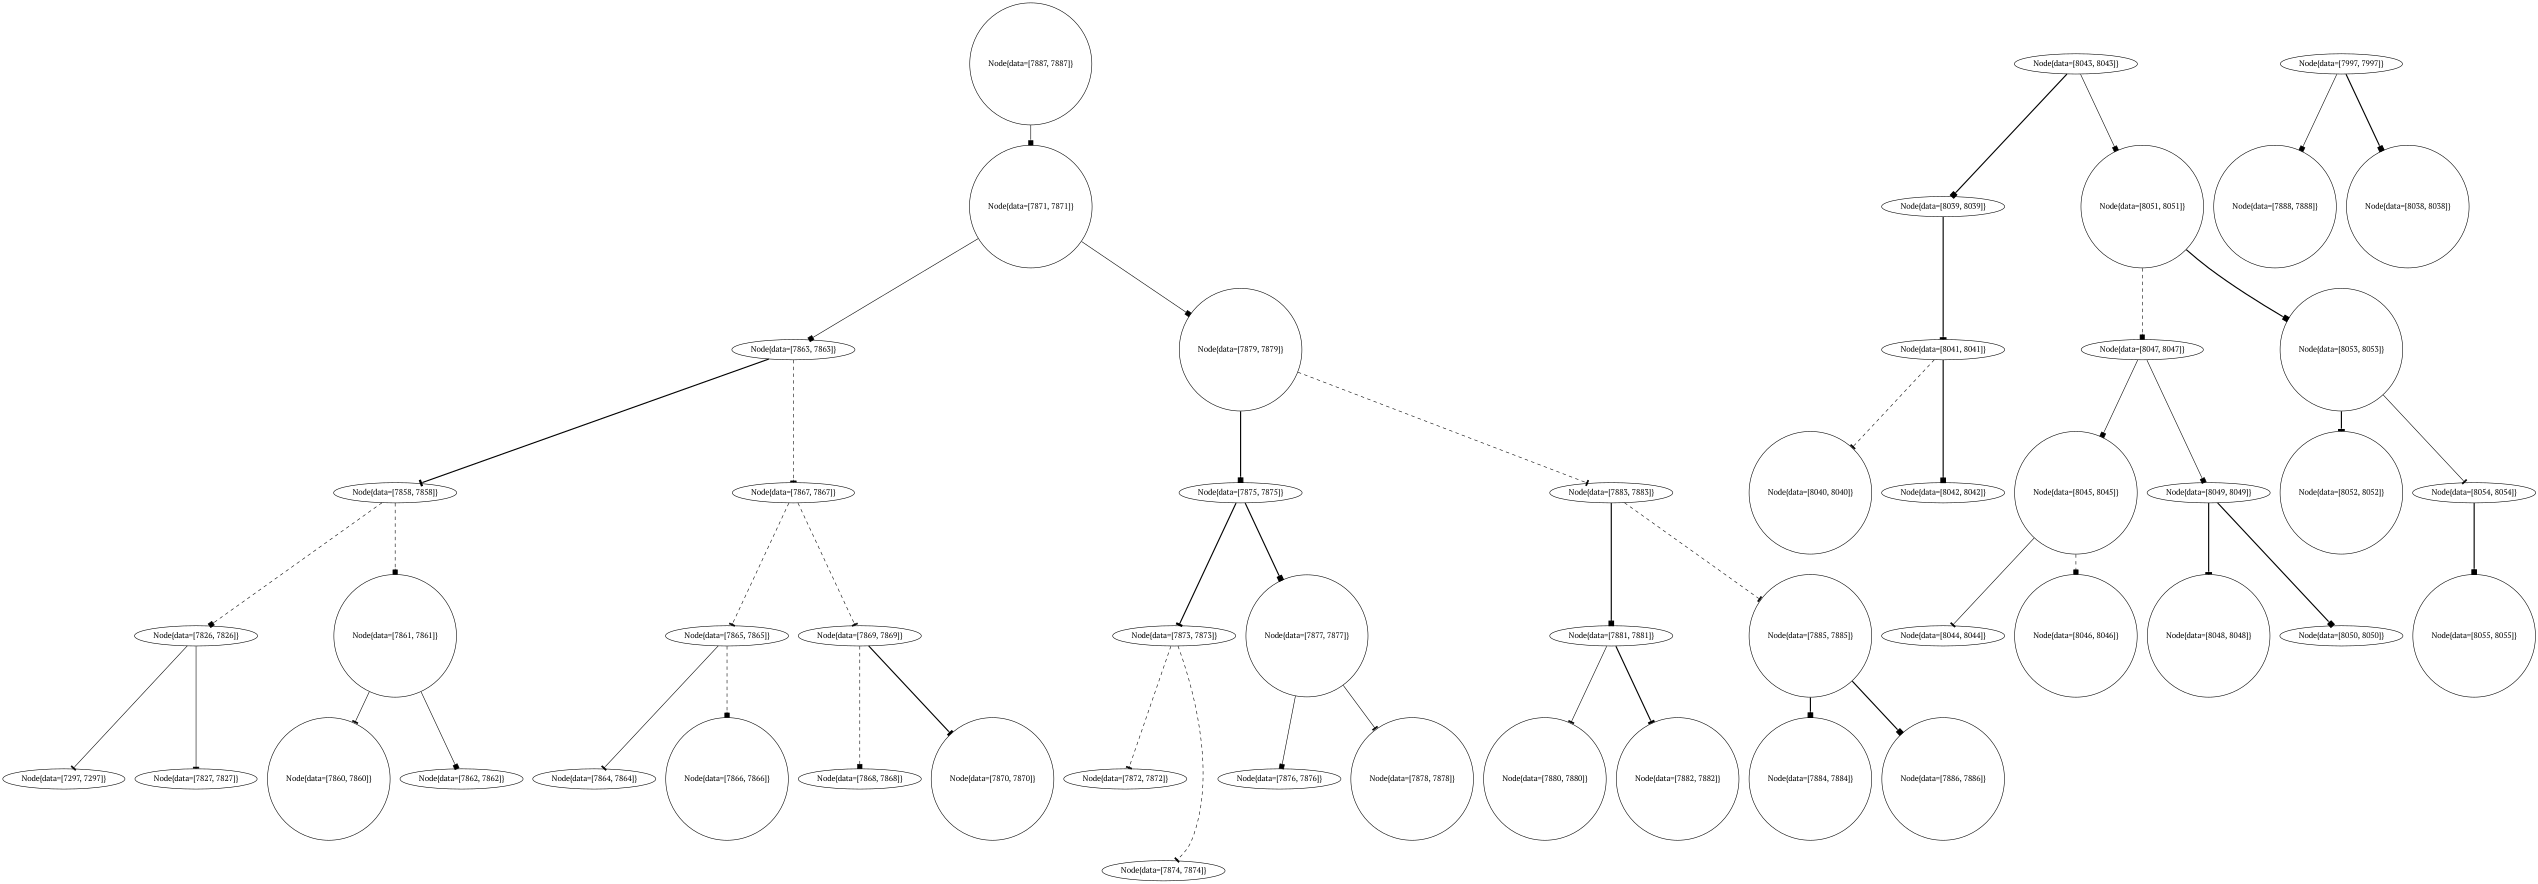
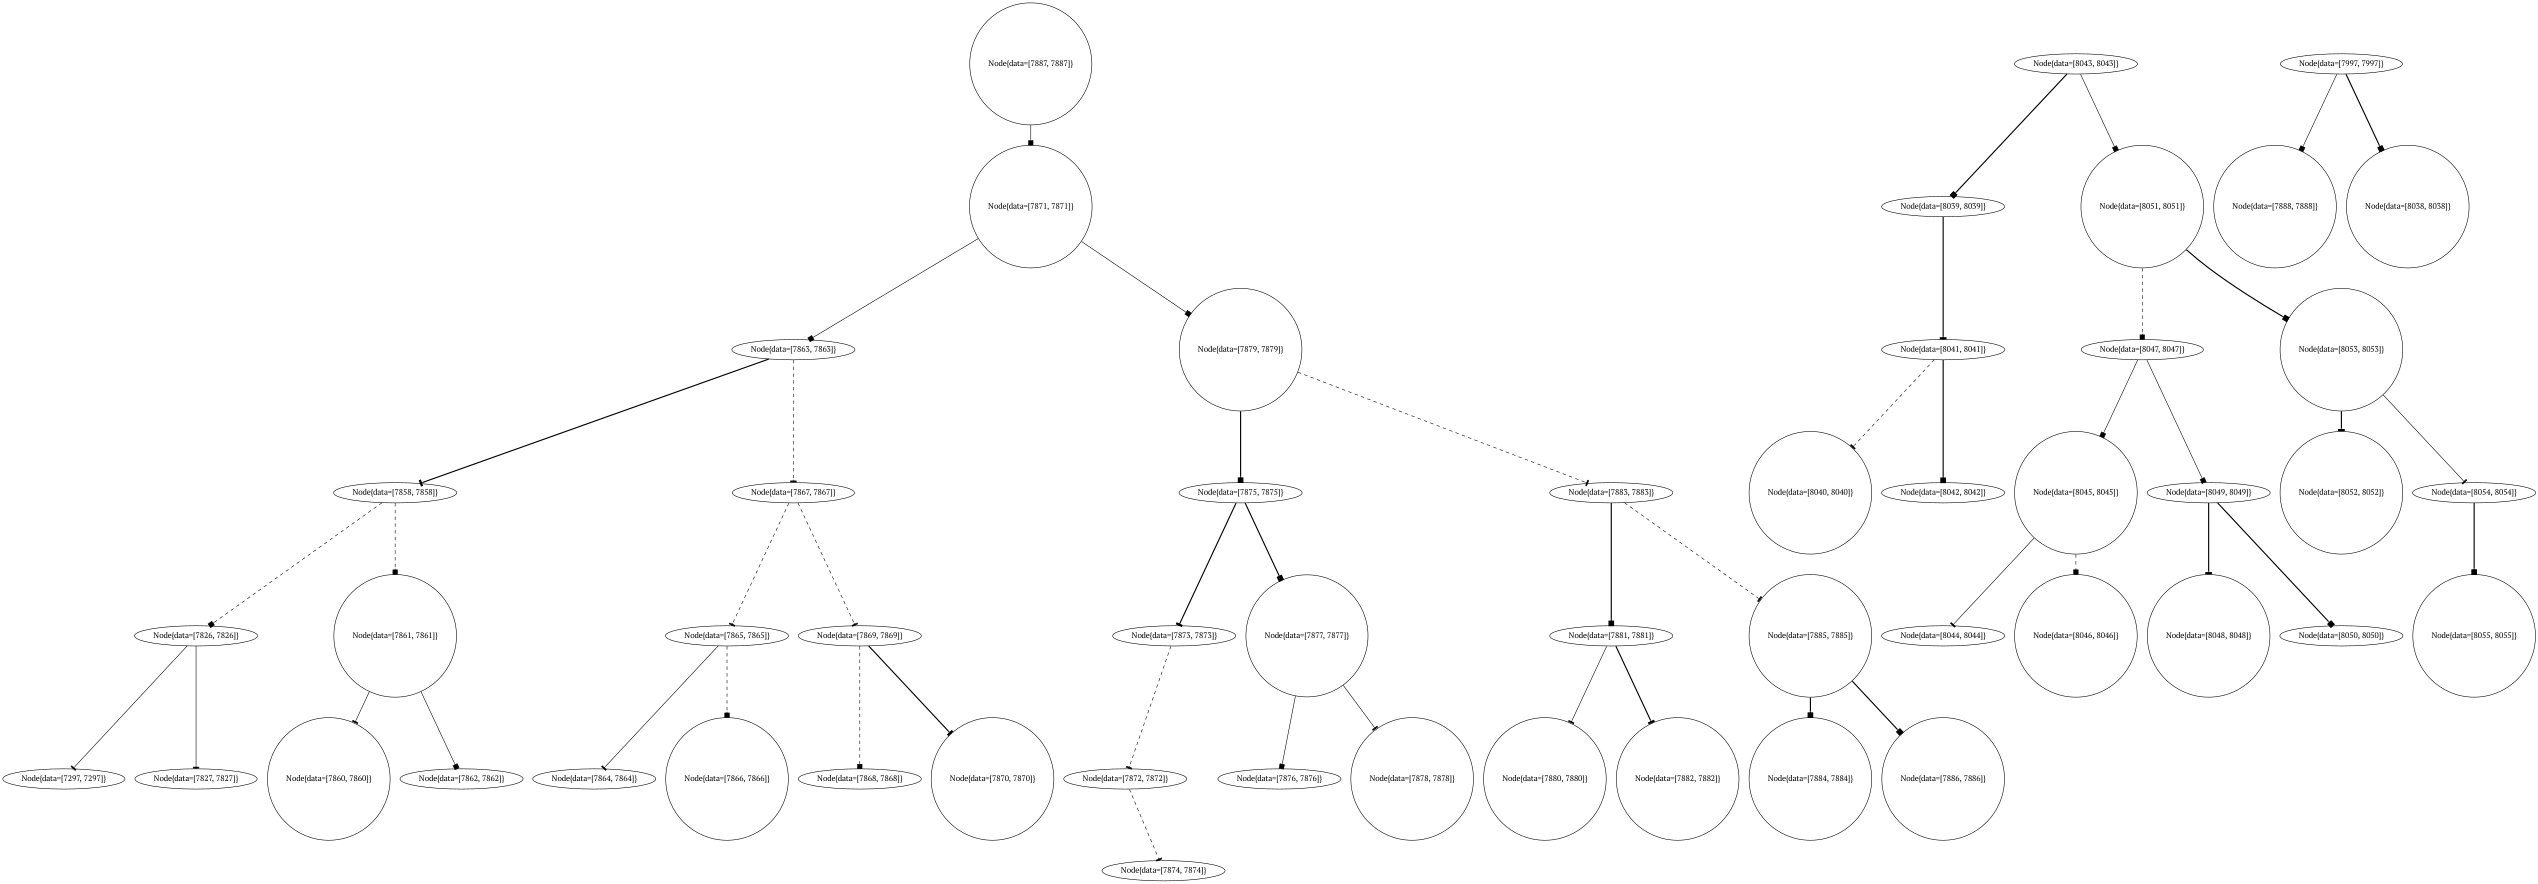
(1202, 754) -> (1144, 823)
